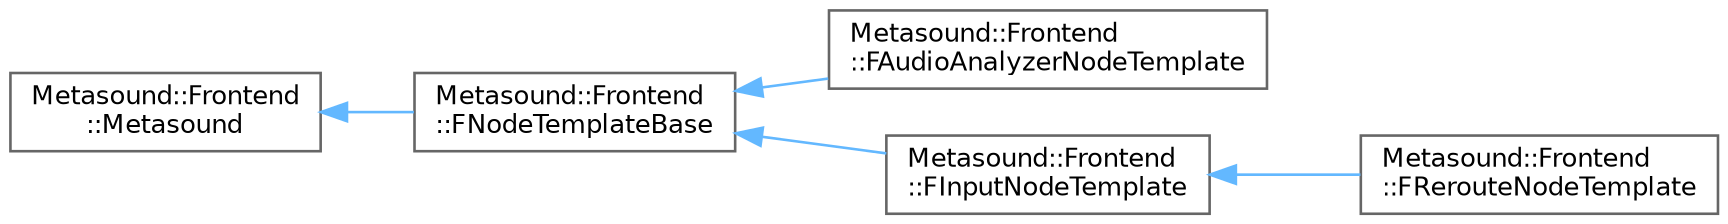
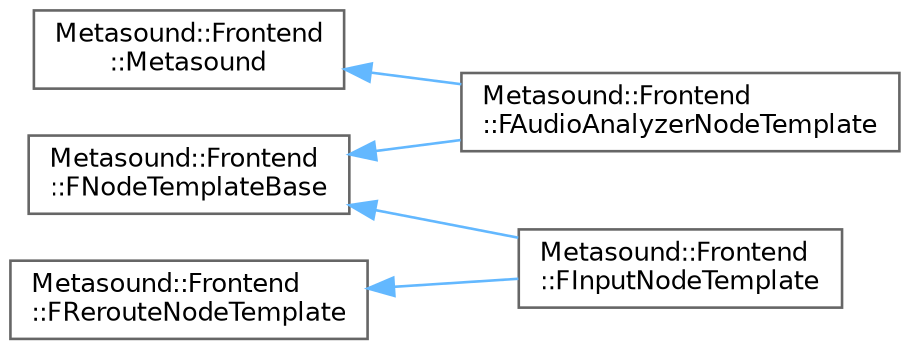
(381, 112) -> (416, 78)
(1298, 175) -> (457, 283)
